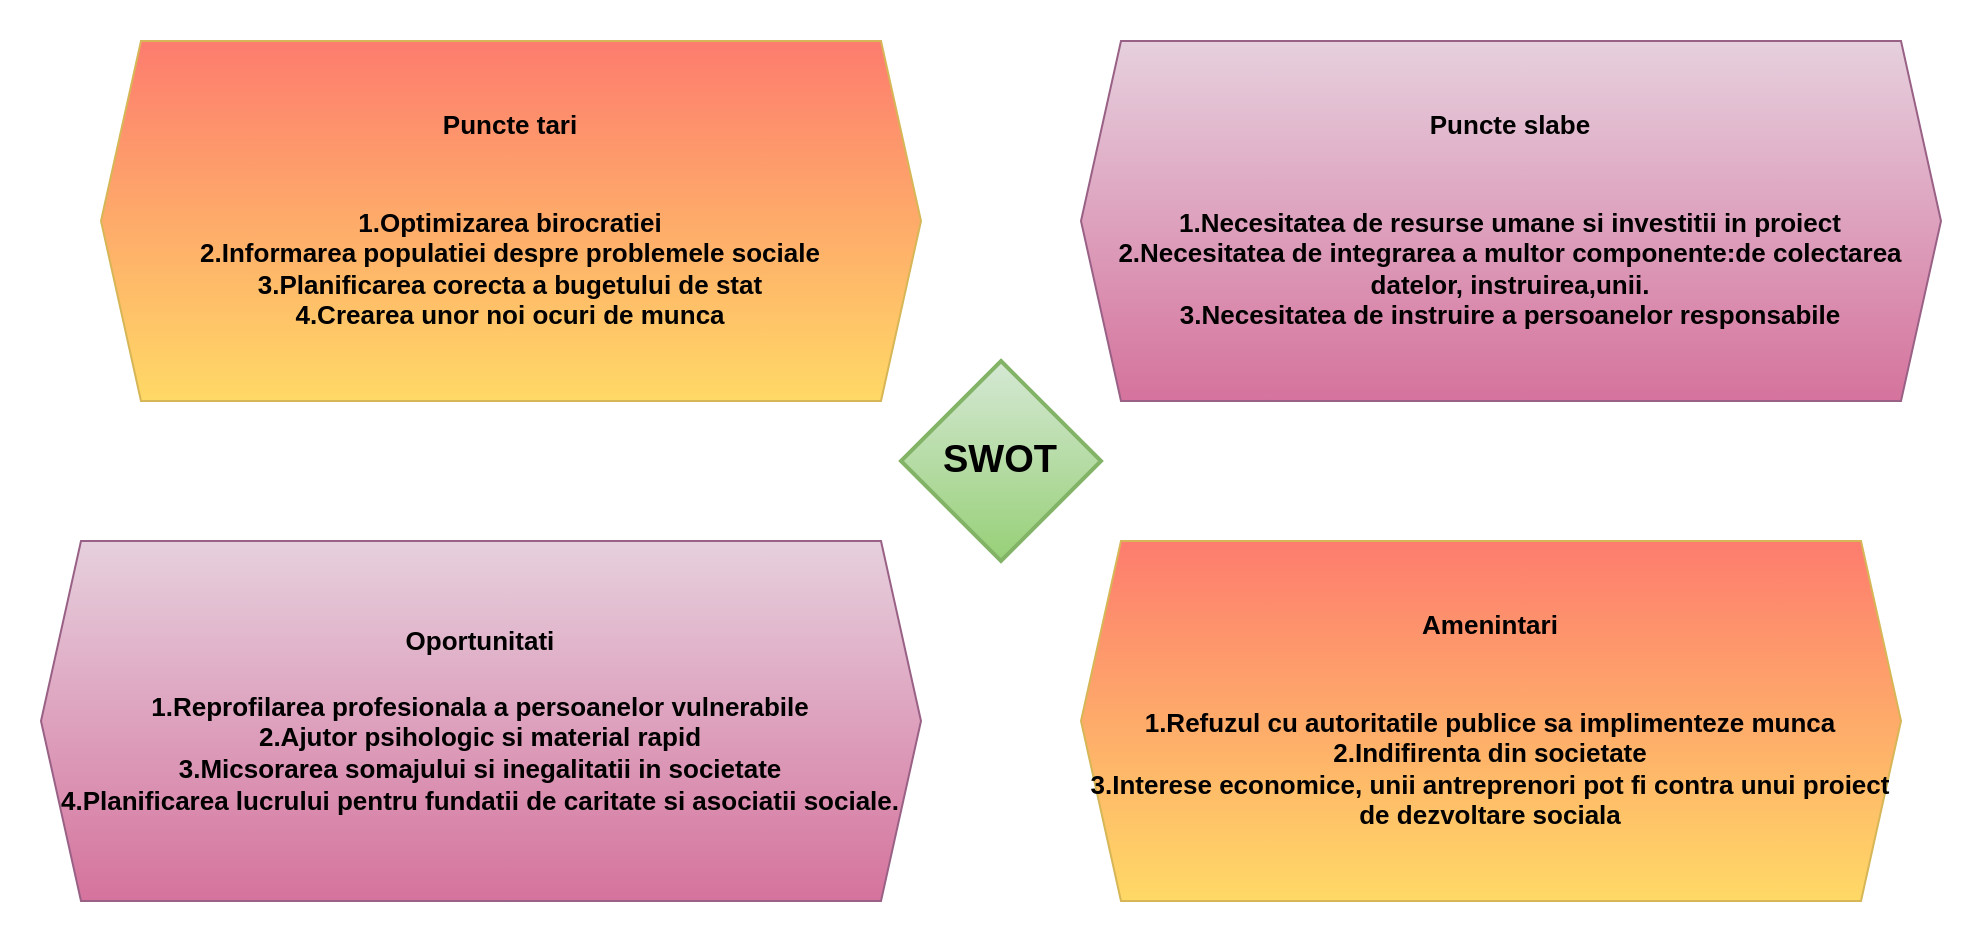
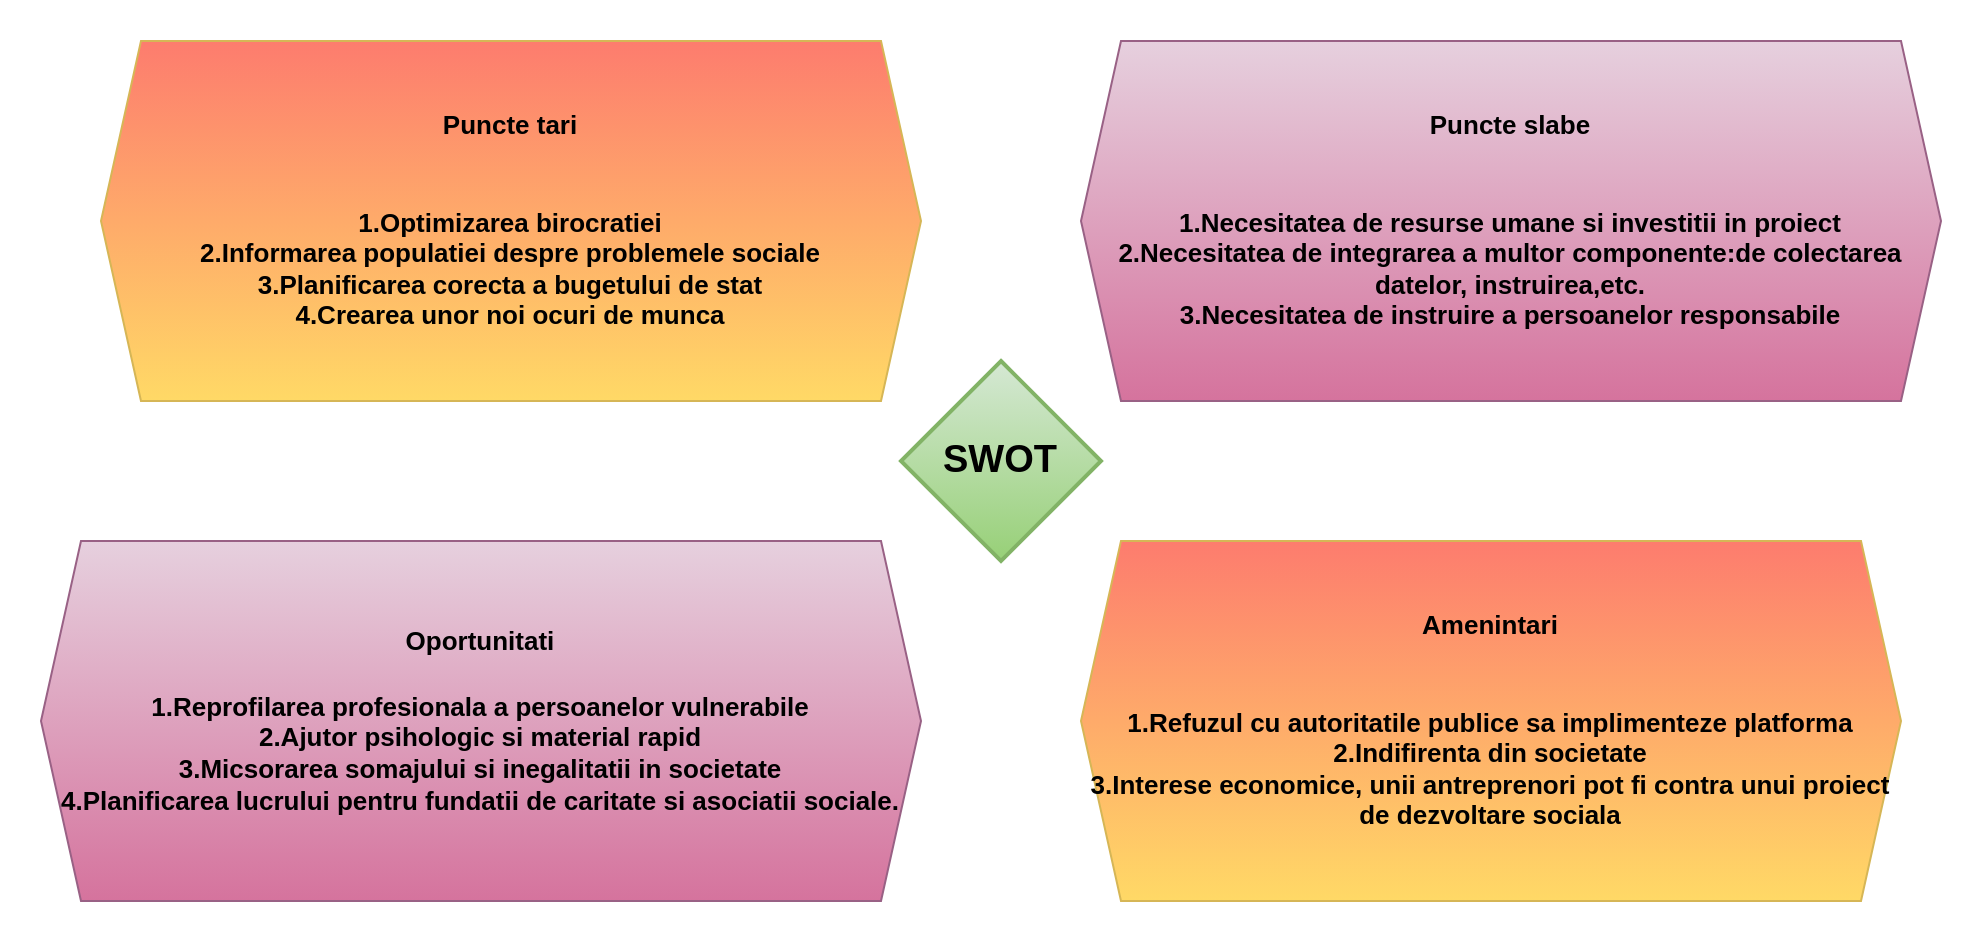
(1511, 221) -> (1511, 221)
(1491, 721) -> (1491, 721)
